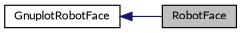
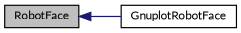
(147, 16) -> (106, 16)
